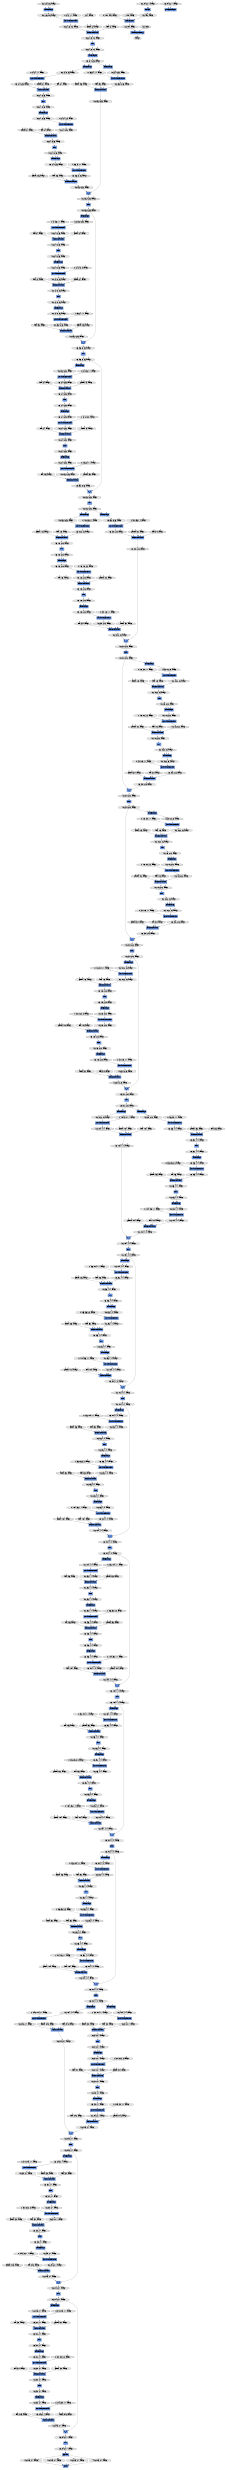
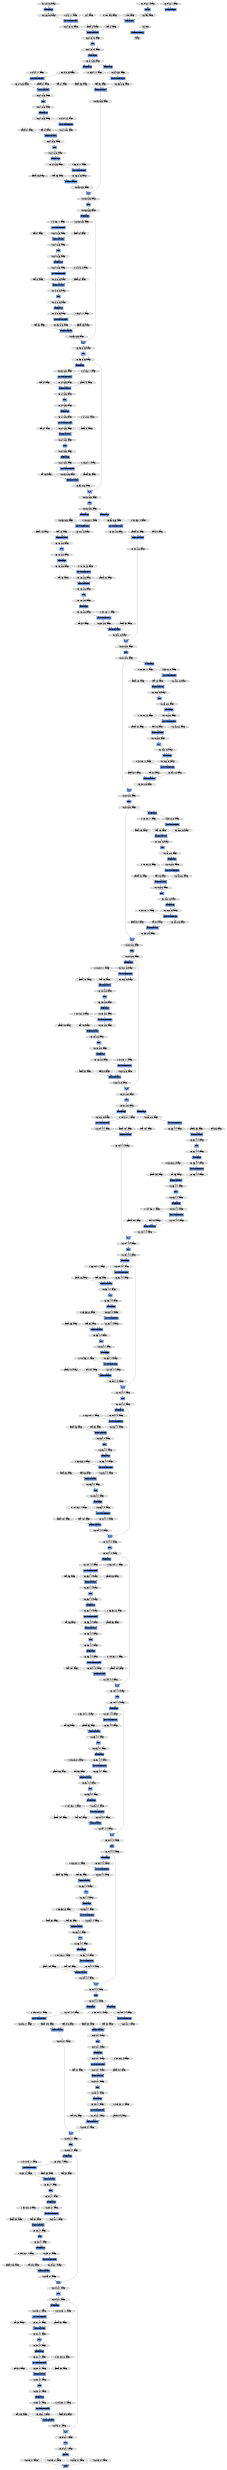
(129, 27) -> none
(175, 1117) -> none
